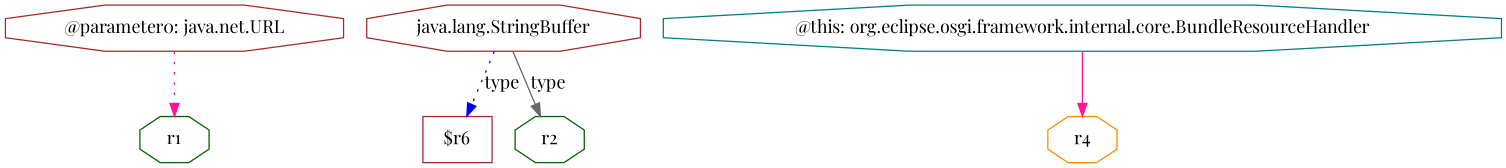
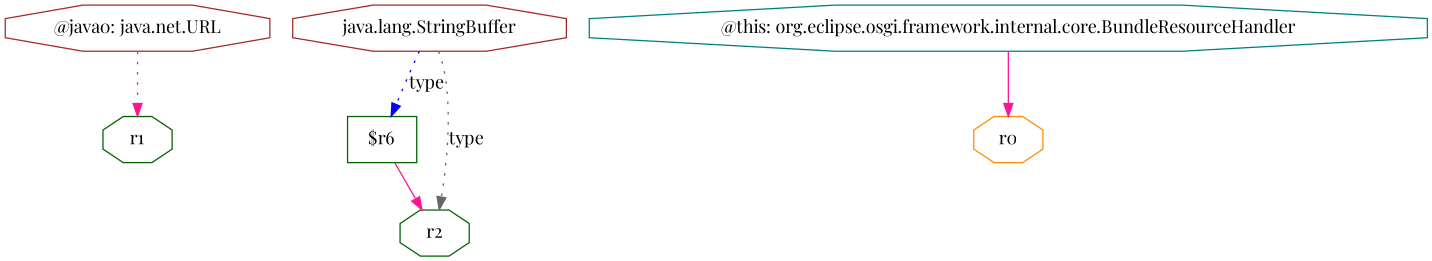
(174, 28) -> (138, 28)
(524, 78) -> (448, 124)
(457, 140) -> (382, 140)
(1082, 140) -> (1008, 140)
none -> (405, 181)
